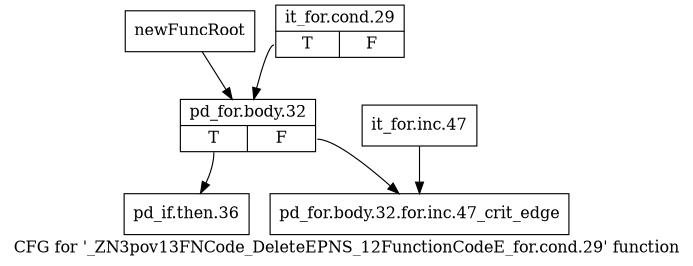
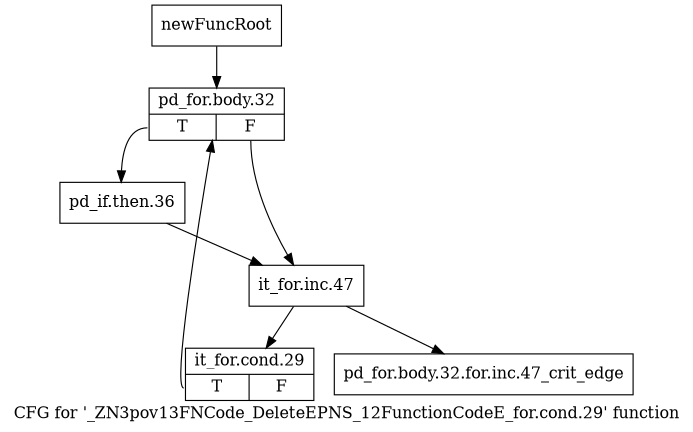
(356, 158) -> (262, 200)
none -> (209, 242)
none -> (283, 322)
